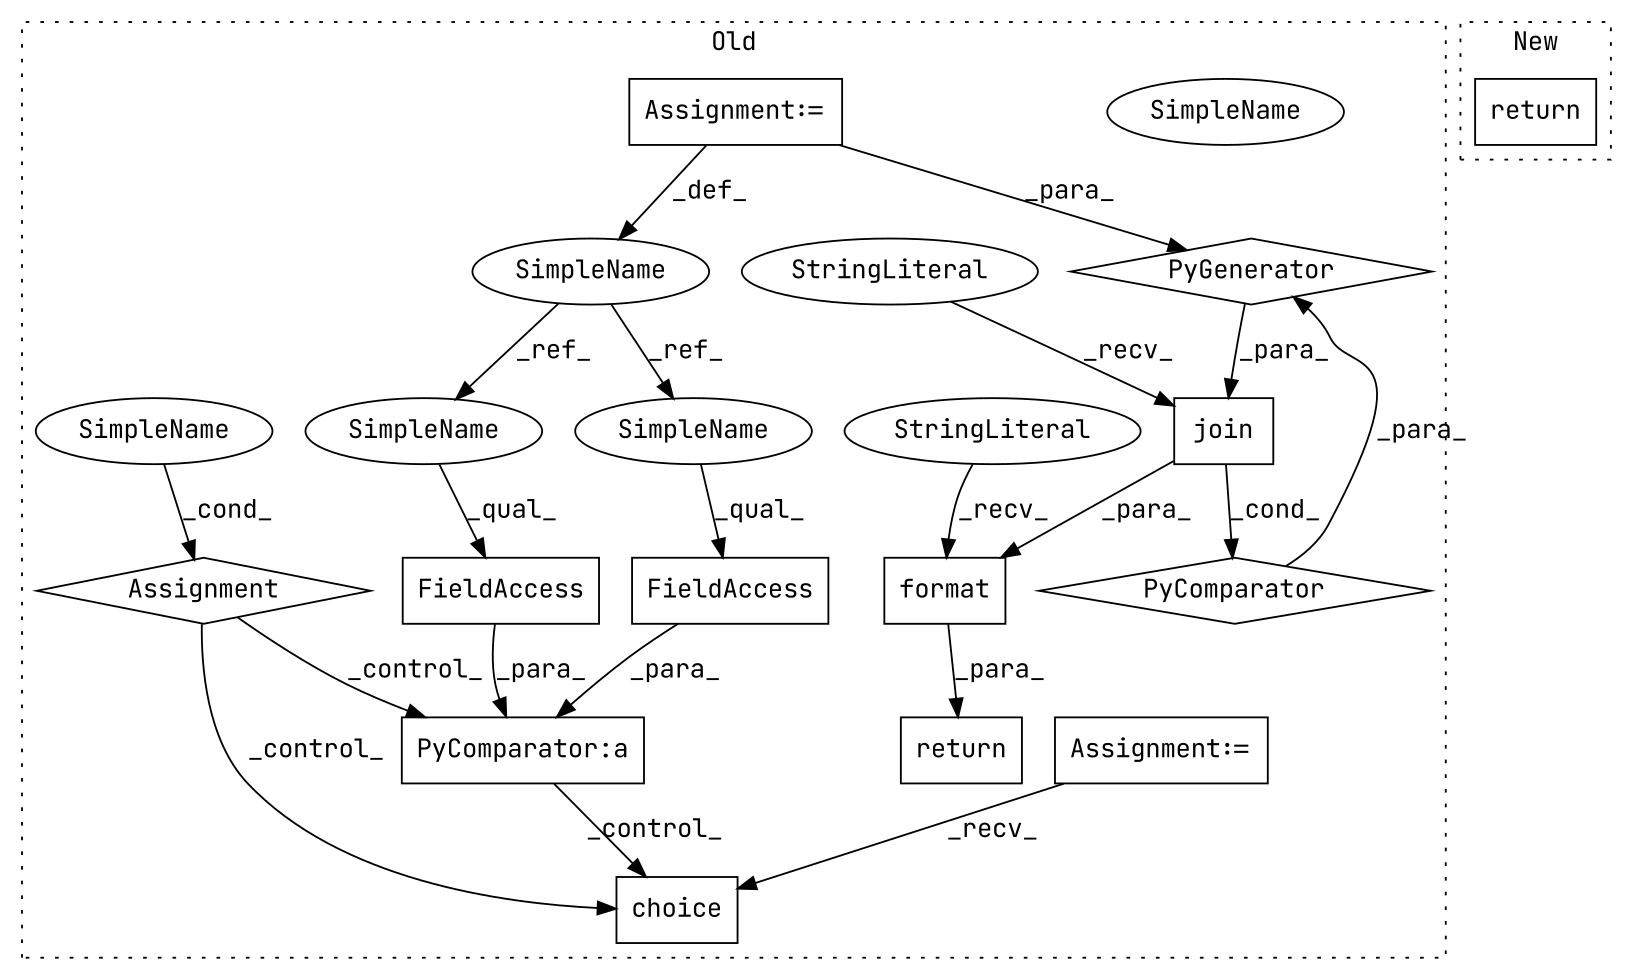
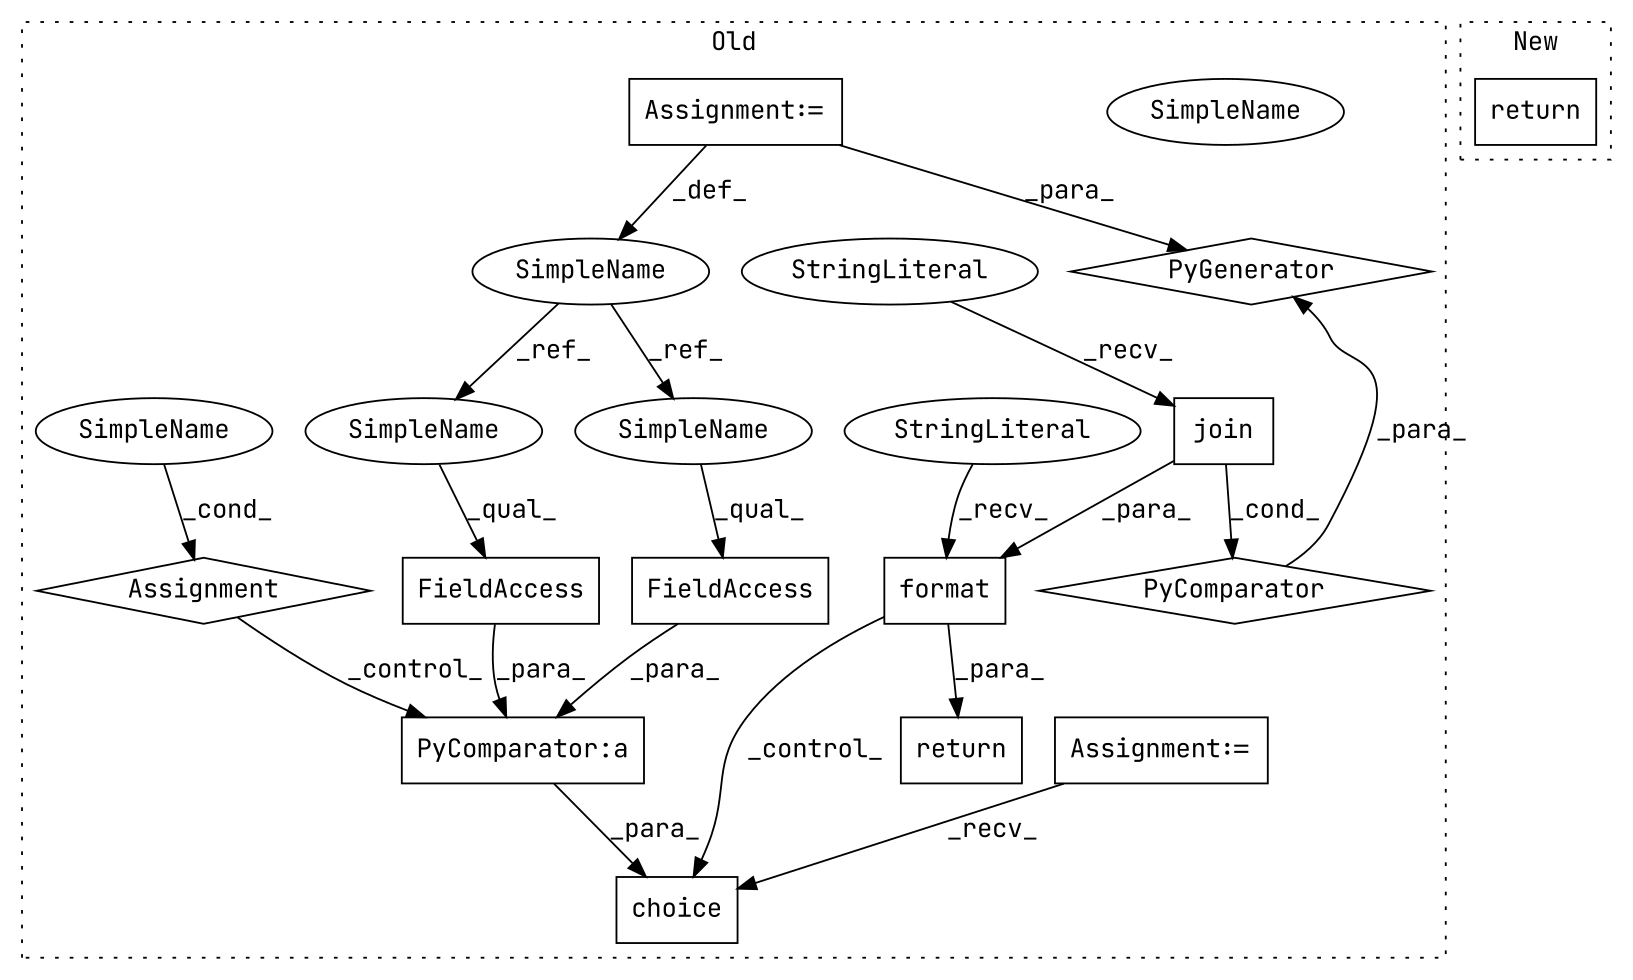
(1238, 342) -> none
(655, 830) -> (655, 830)
(332, 845) -> (753, 710)
